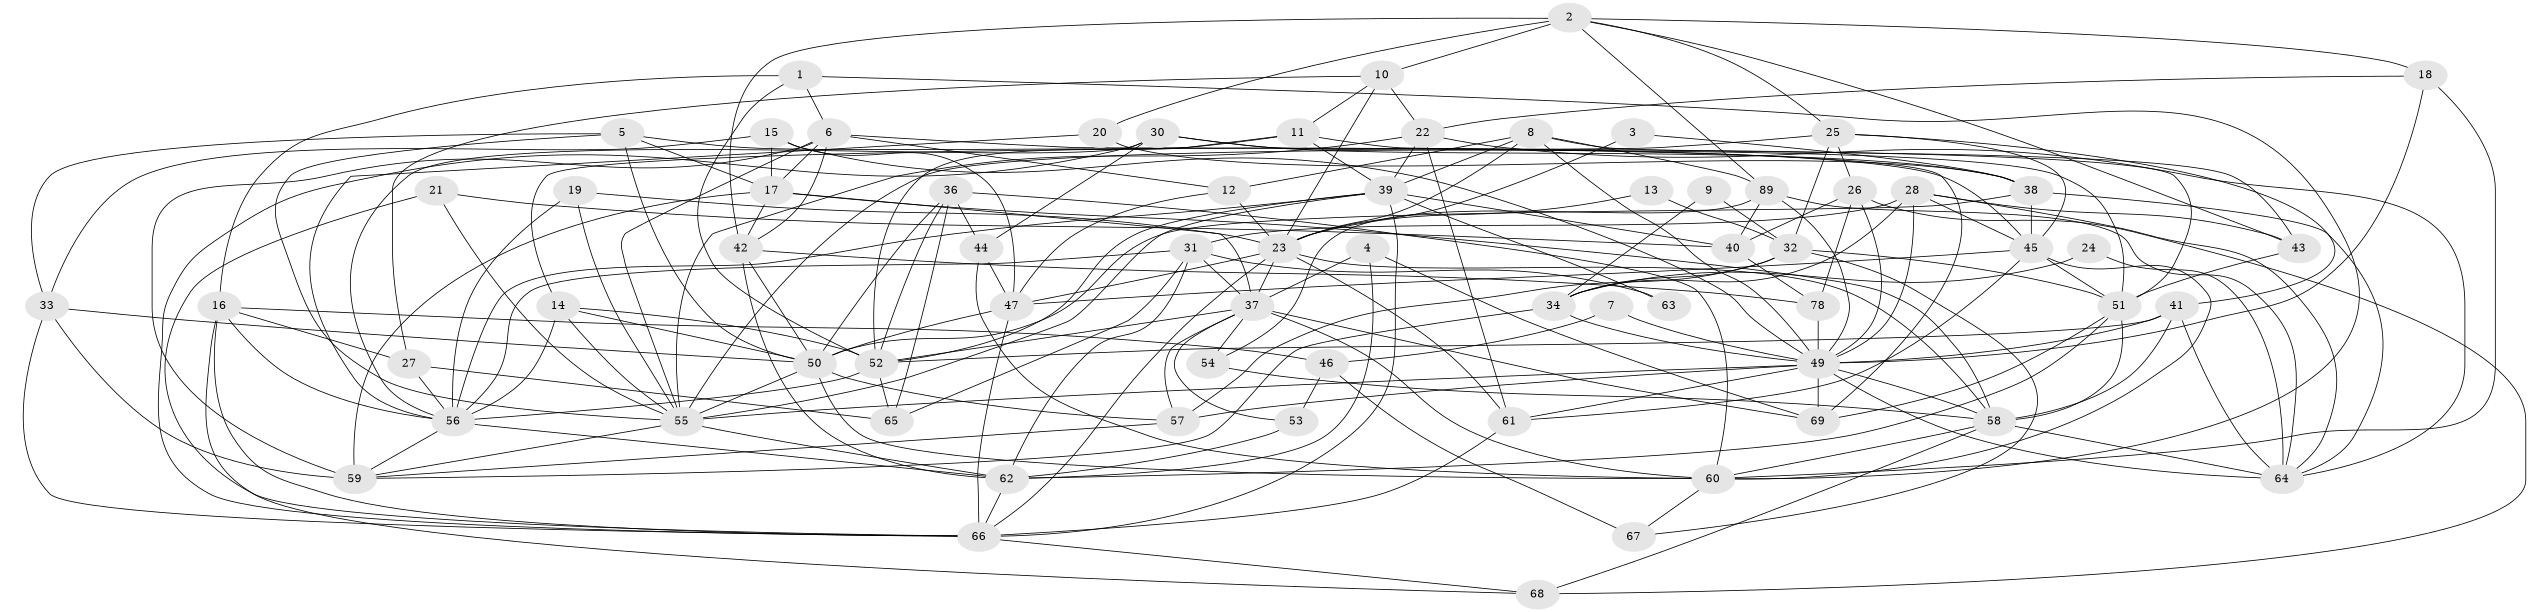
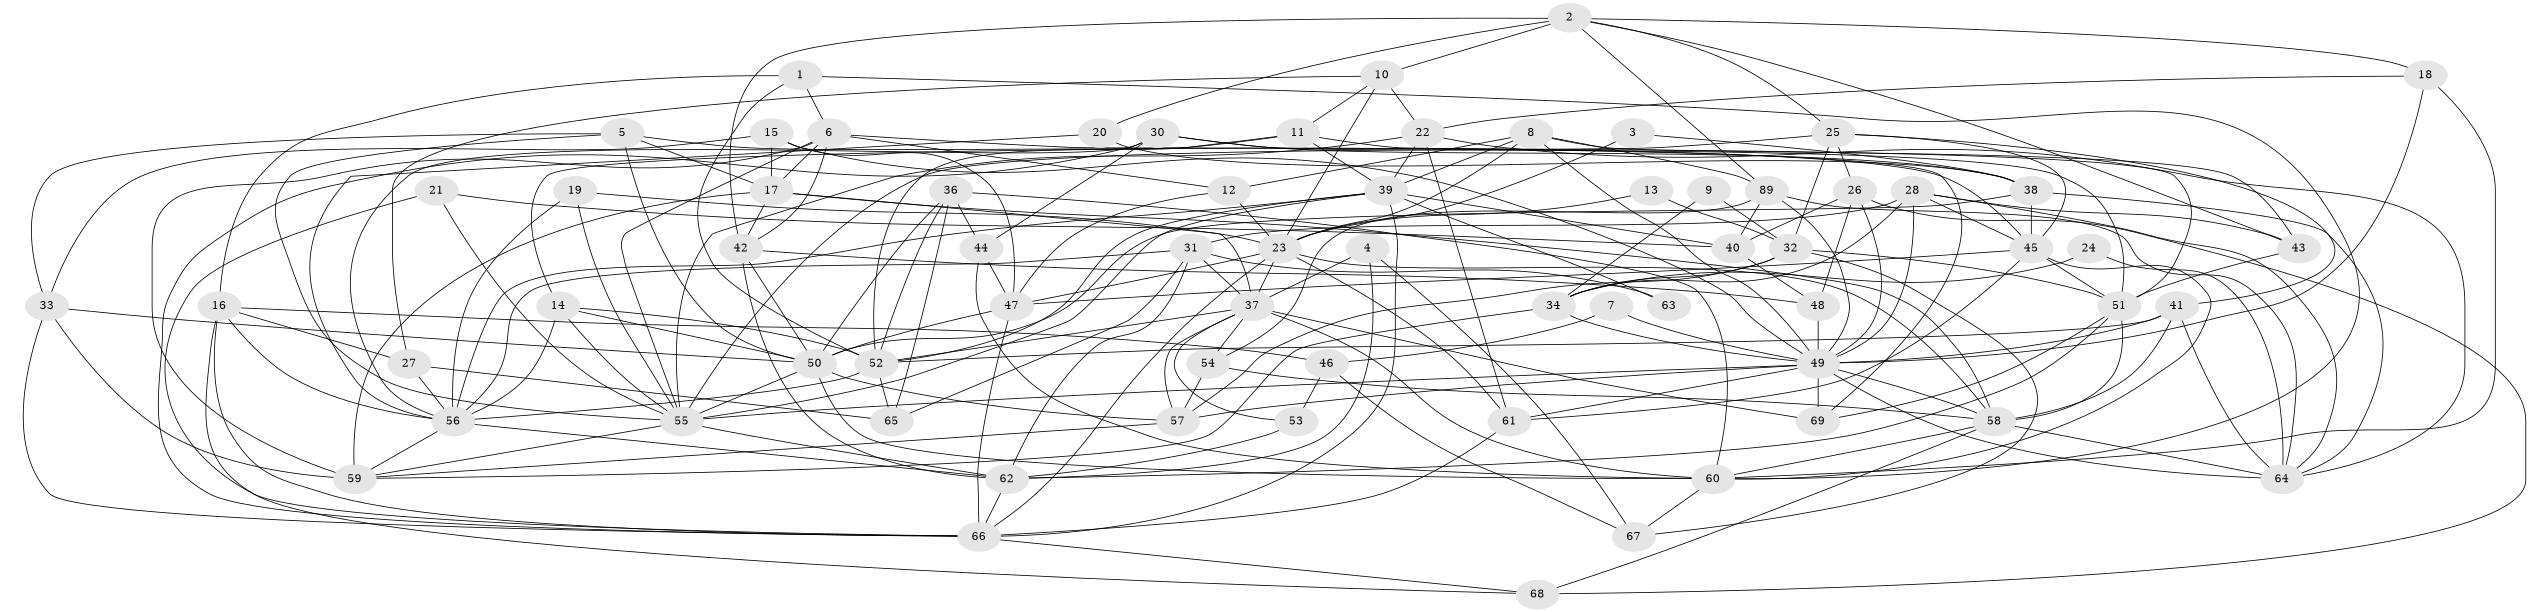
(1818, 306) -> (1818, 306)
(1568, 337) -> (1502, 369)
none -> (1191, 397)
